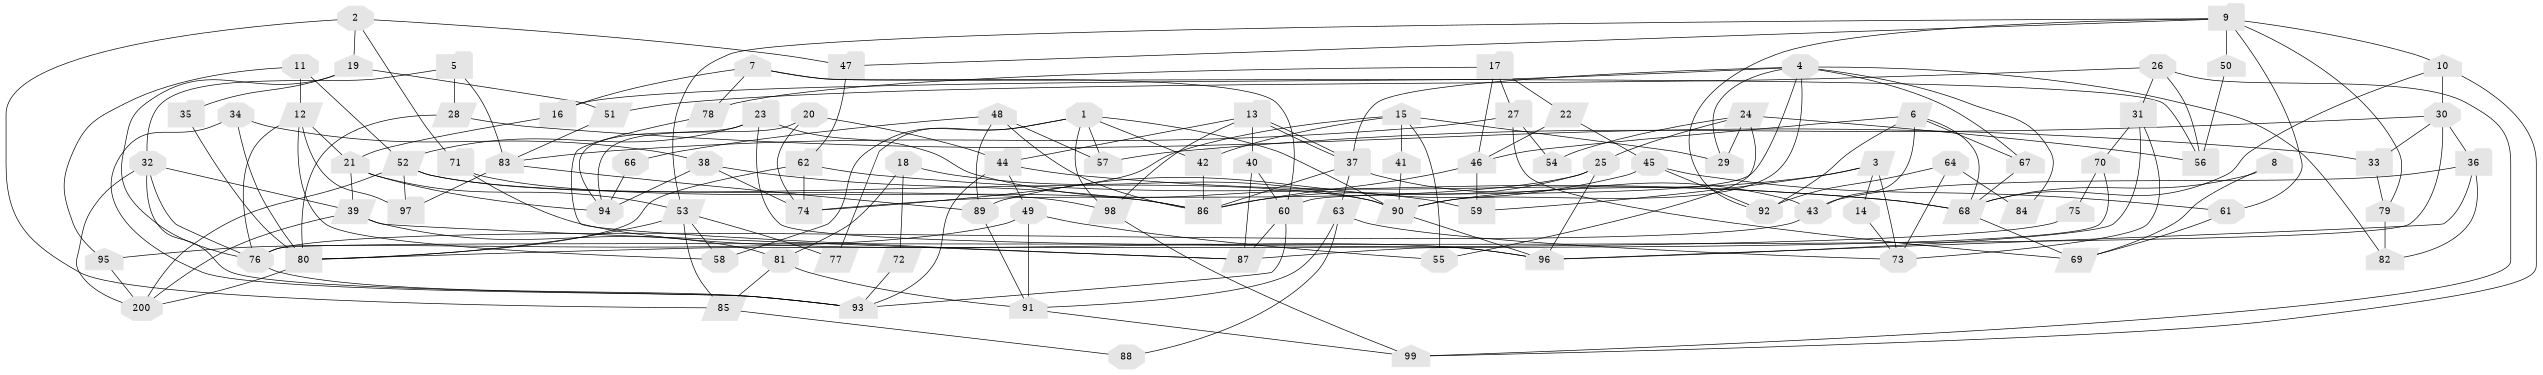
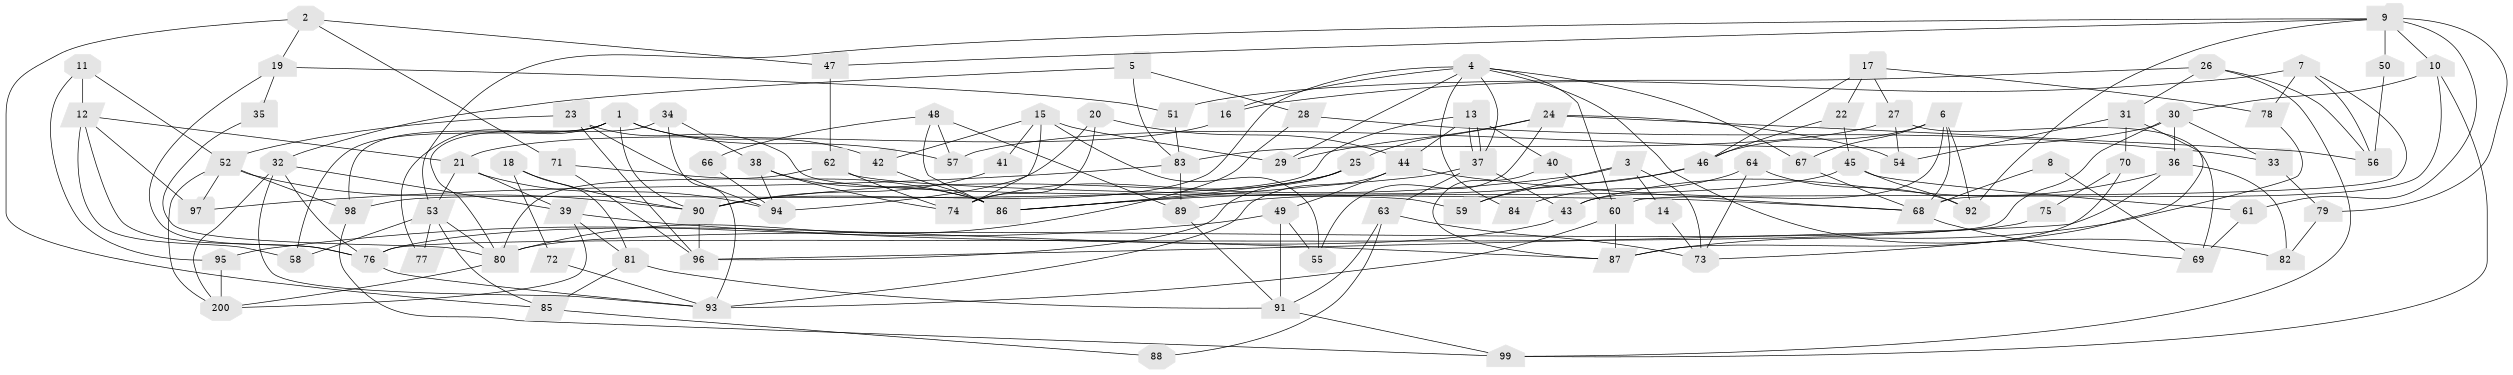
(1891, 246) -> (2041, 133)
